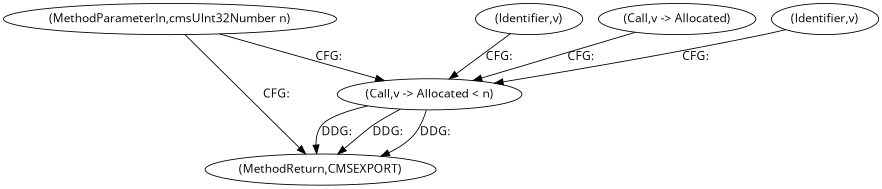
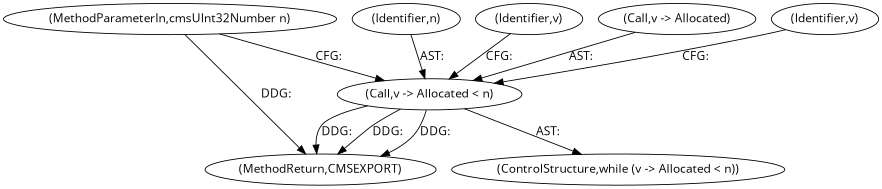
none -> (406, 19)
(583, 57) -> (583, 57)
(278, 94) -> (278, 94)
none -> (618, 170)
